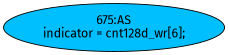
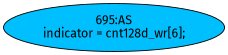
(114, 28) -> (114, 28)
